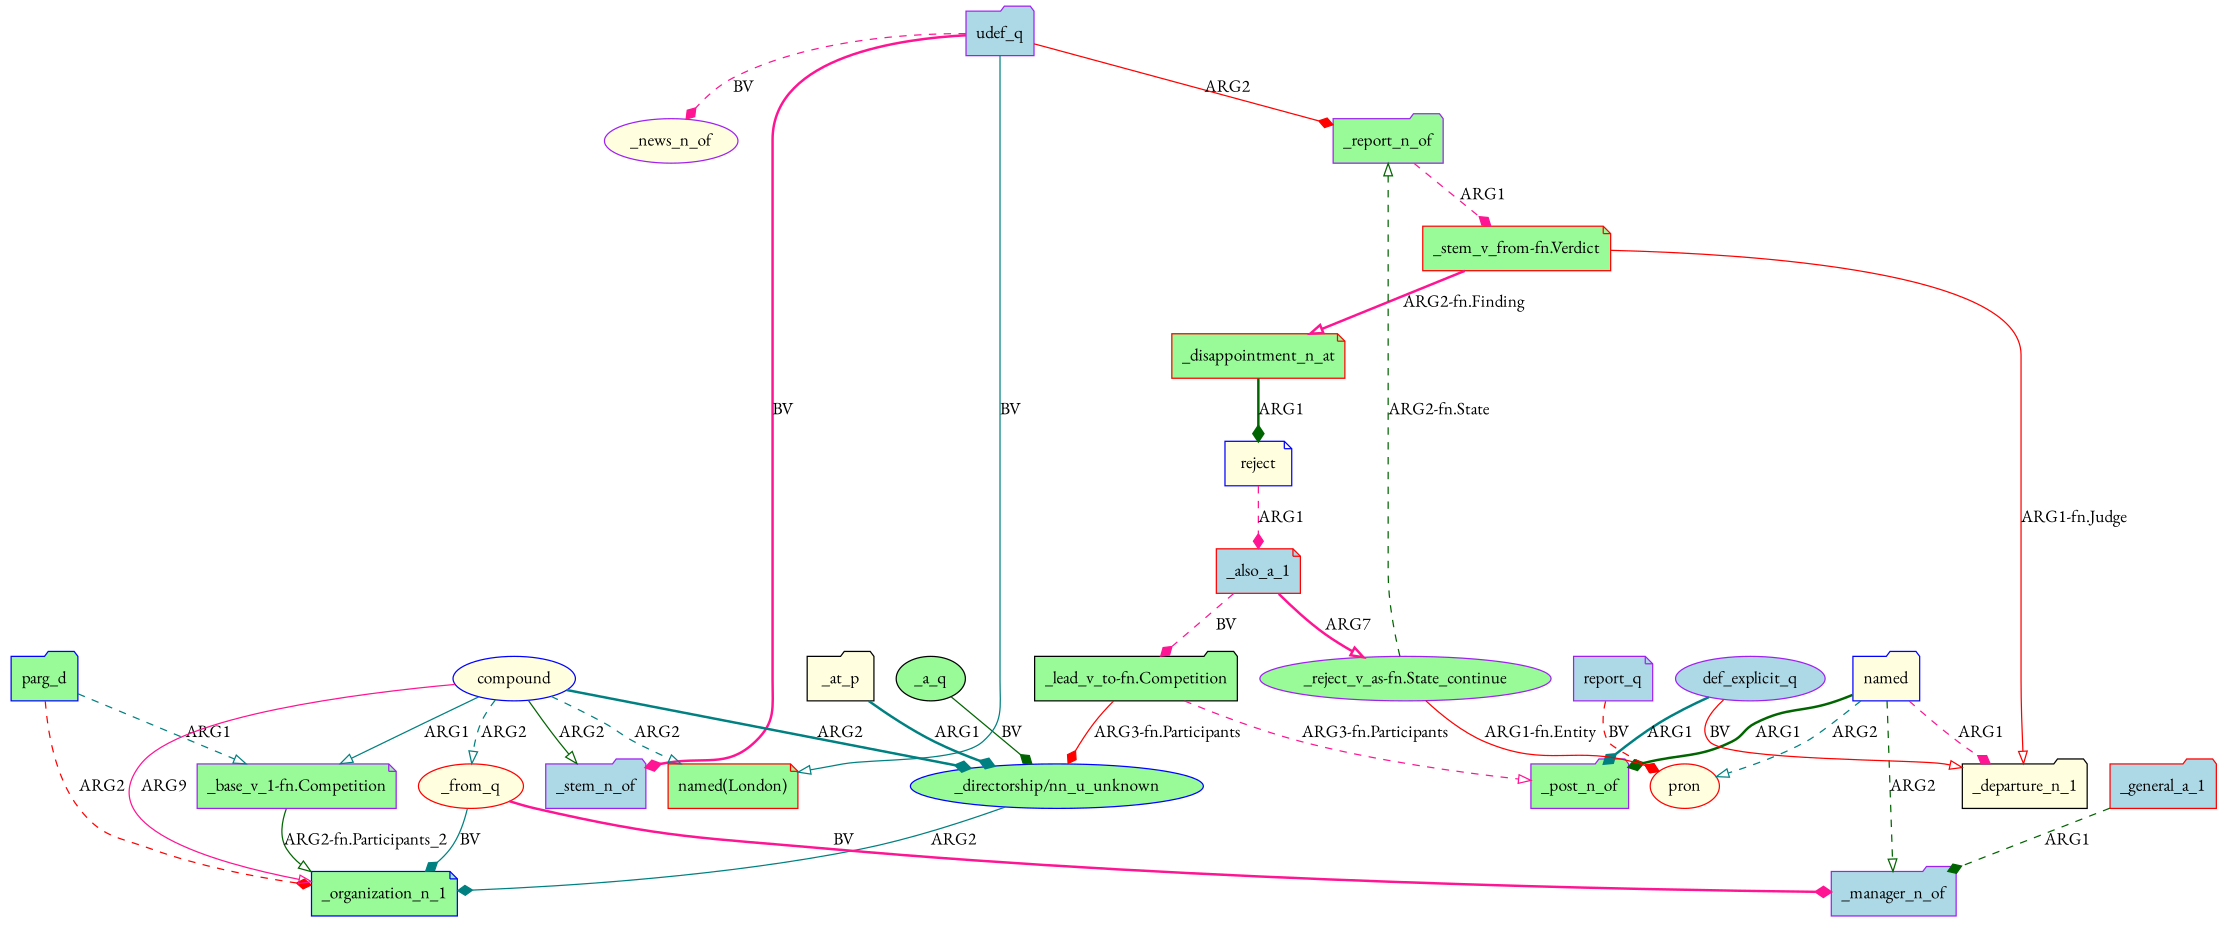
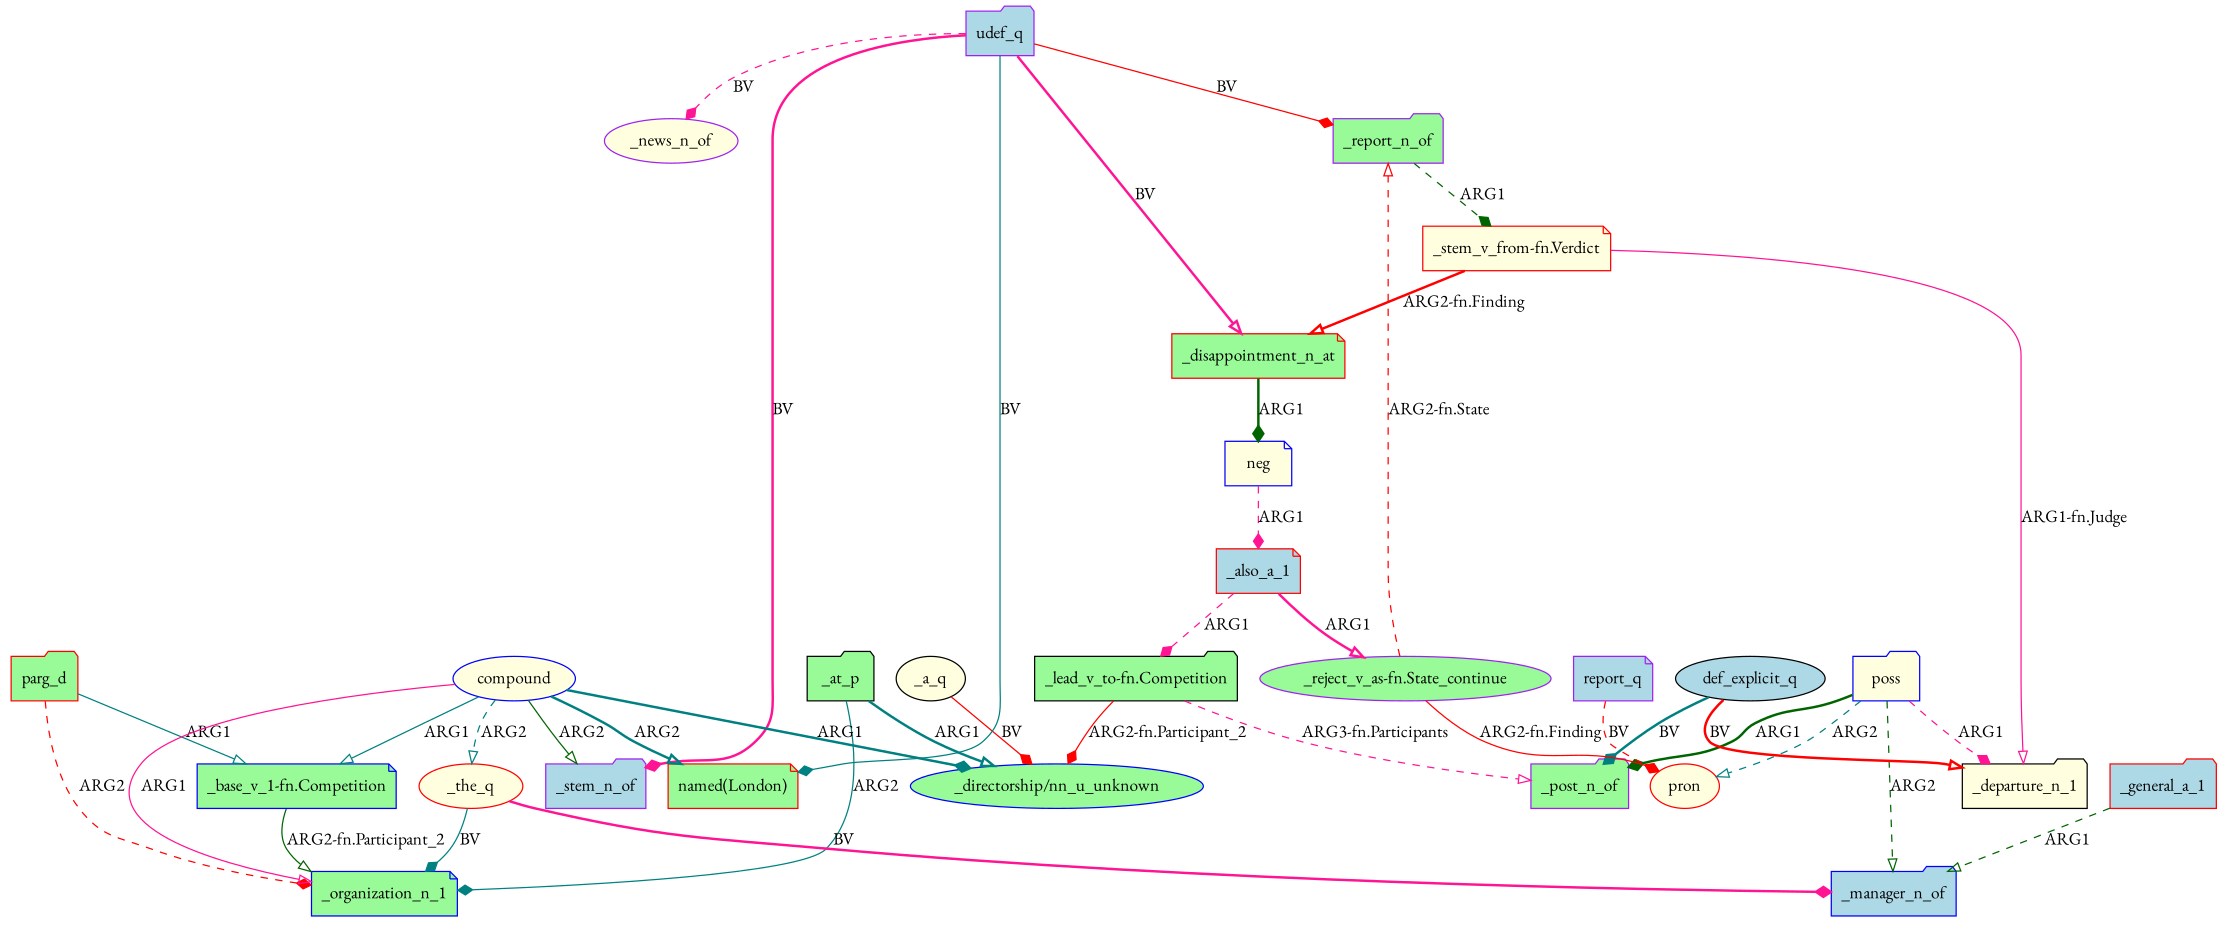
(1227, 87) -> (1227, 87)
none -> (1125, 190)
(1447, 190) -> (1447, 190)
(1517, 248) -> (1517, 248)
(1397, 298) -> (1397, 298)
(2012, 334) -> (2012, 334)
(1388, 417) -> (1388, 417)
(1258, 464) -> (1258, 464)
(1000, 489) -> (1000, 489)
(1227, 625) -> (1227, 625)
(1348, 625) -> (1348, 625)
(44, 679) -> (44, 679)
(841, 679) -> (841, 679)
(931, 679) -> (931, 679)
(1750, 679) -> (1750, 679)
(1886, 679) -> (1886, 679)
(156, 726) -> (156, 726)
(986, 726) -> (986, 726)
(611, 727) -> (611, 727)
(840, 732) -> (840, 732)
(1168, 732) -> (1168, 732)
(1541, 732) -> (1541, 732)
(1670, 732) -> (1670, 732)
(923, 736) -> (923, 736)
(1804, 757) -> (1804, 757)
(164, 786) -> (164, 786)
(297, 786) -> (297, 786)
(471, 786) -> (471, 786)
(2036, 837) -> (2036, 837)
(366, 840) -> (366, 840)
(742, 868) -> (728, 872)
(1894, 894) -> (1894, 894)
